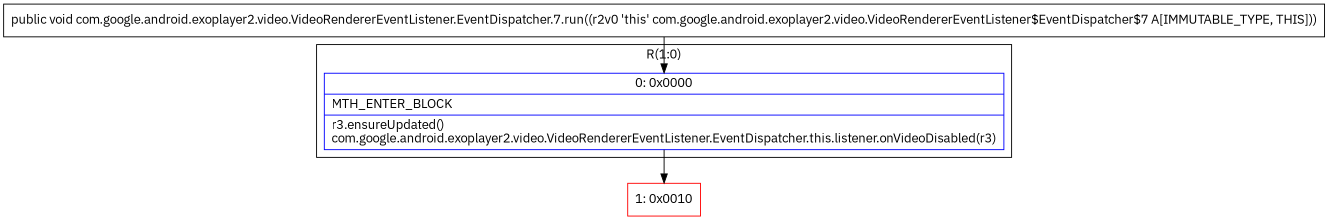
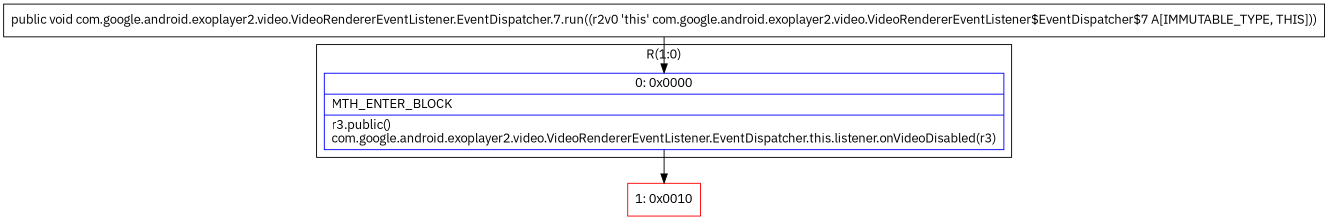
(388, 125) -> (362, 125)
